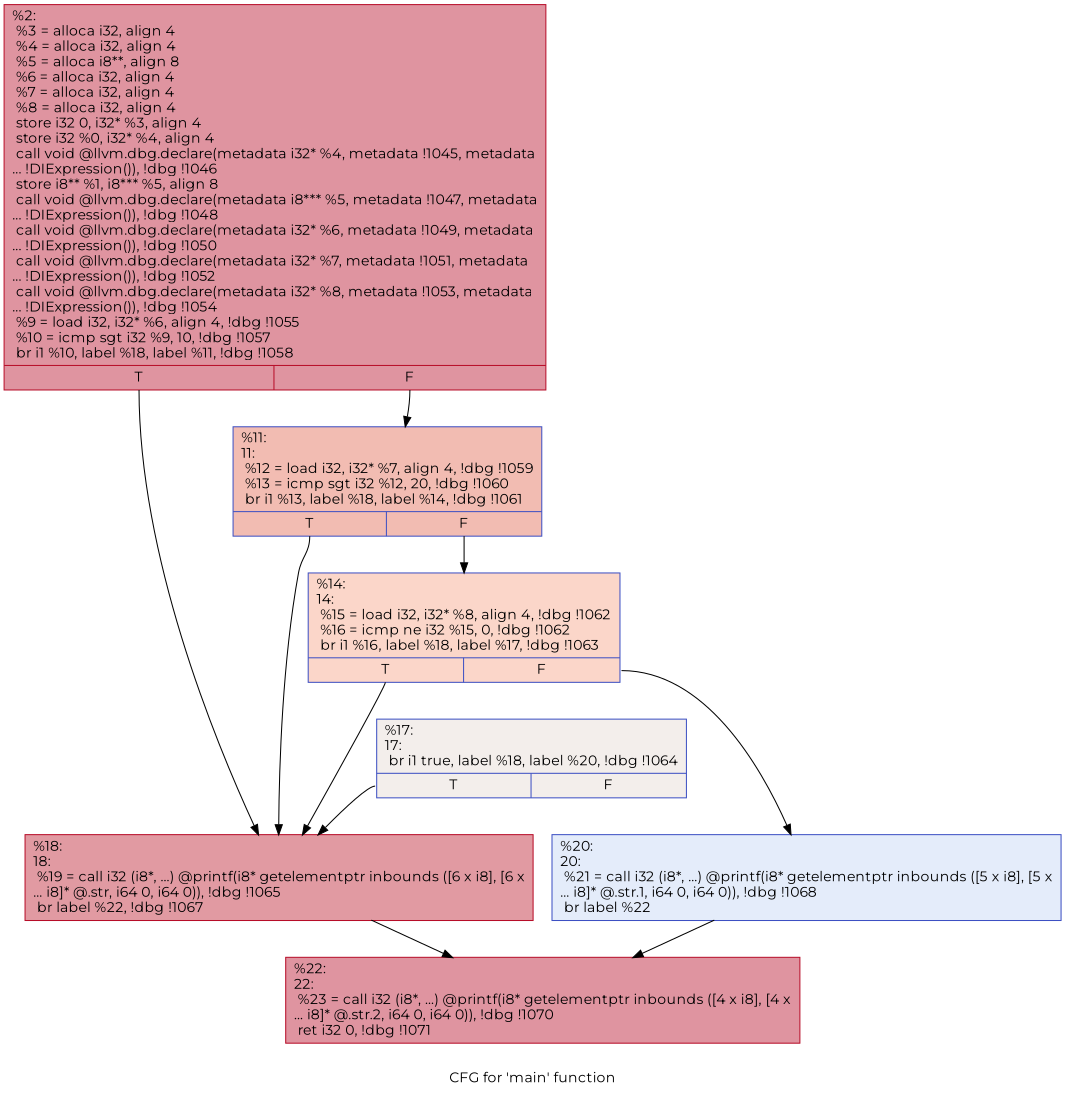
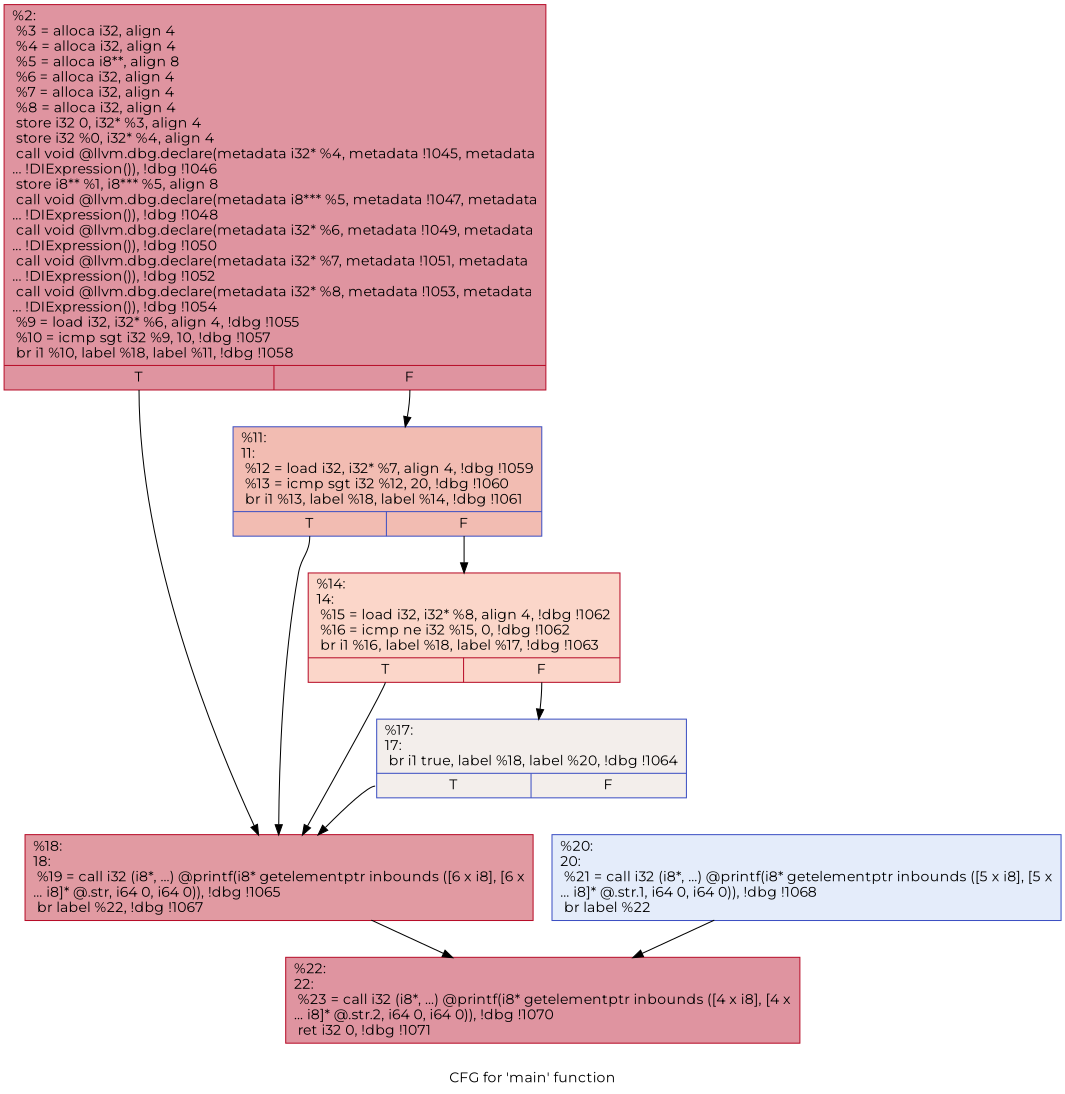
(464, 628) -> (464, 628)
(724, 724) -> (541, 696)
